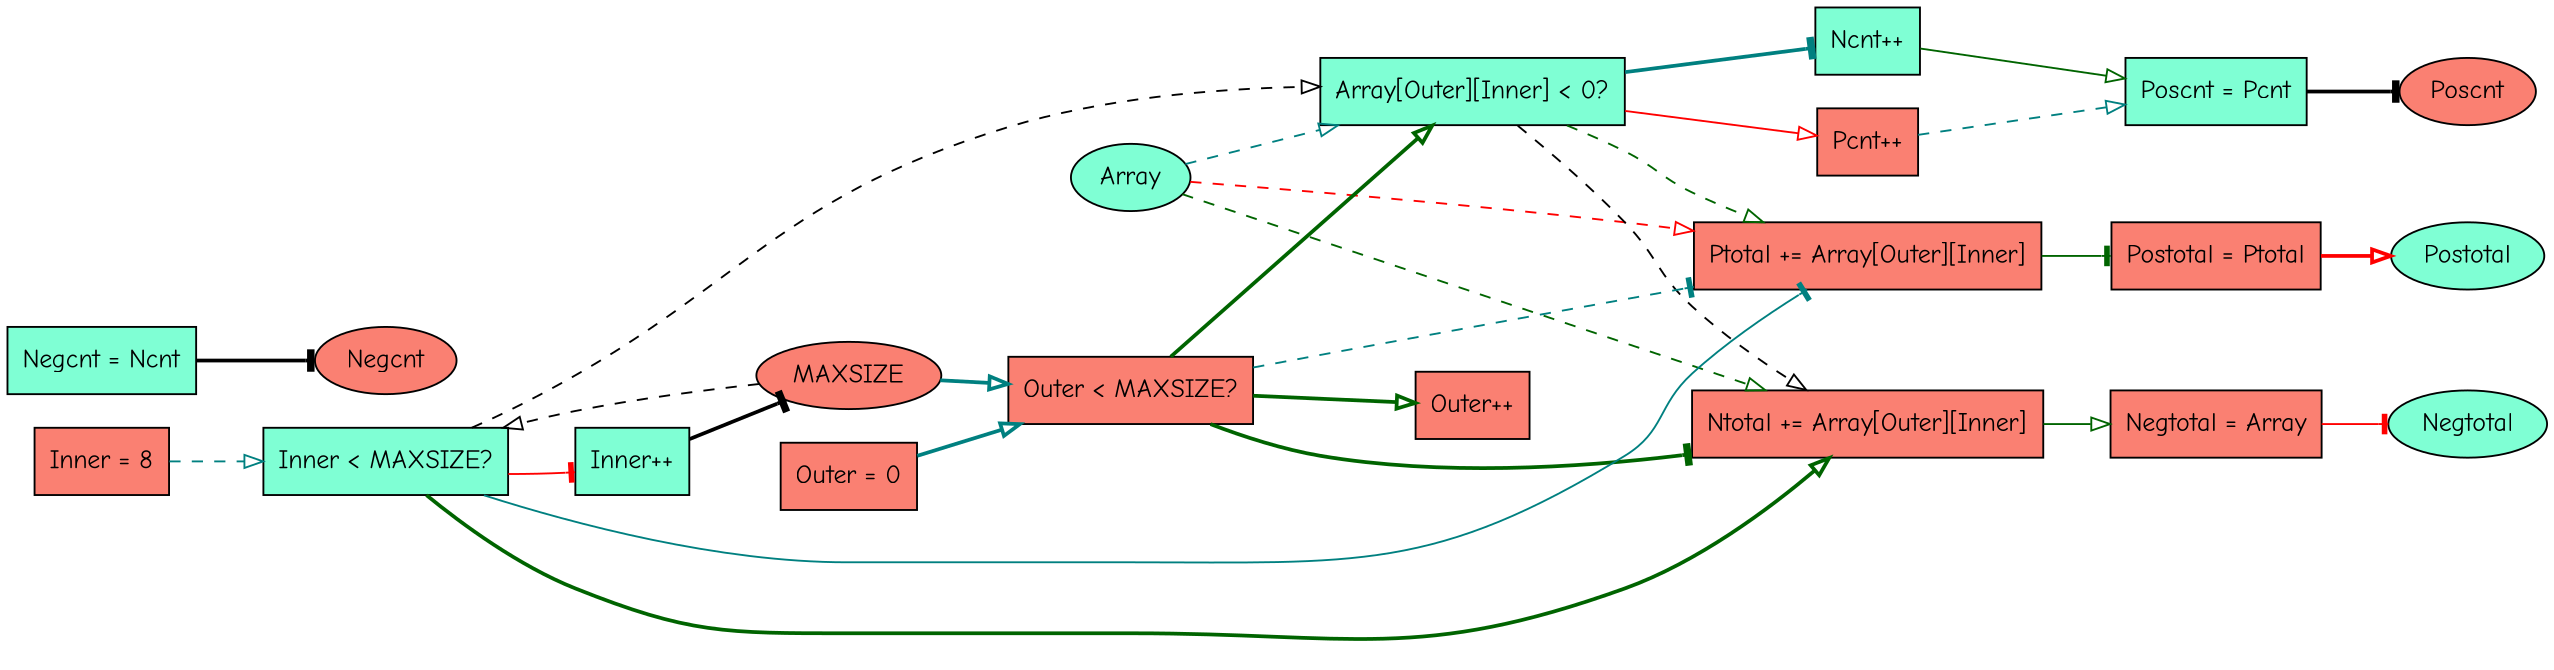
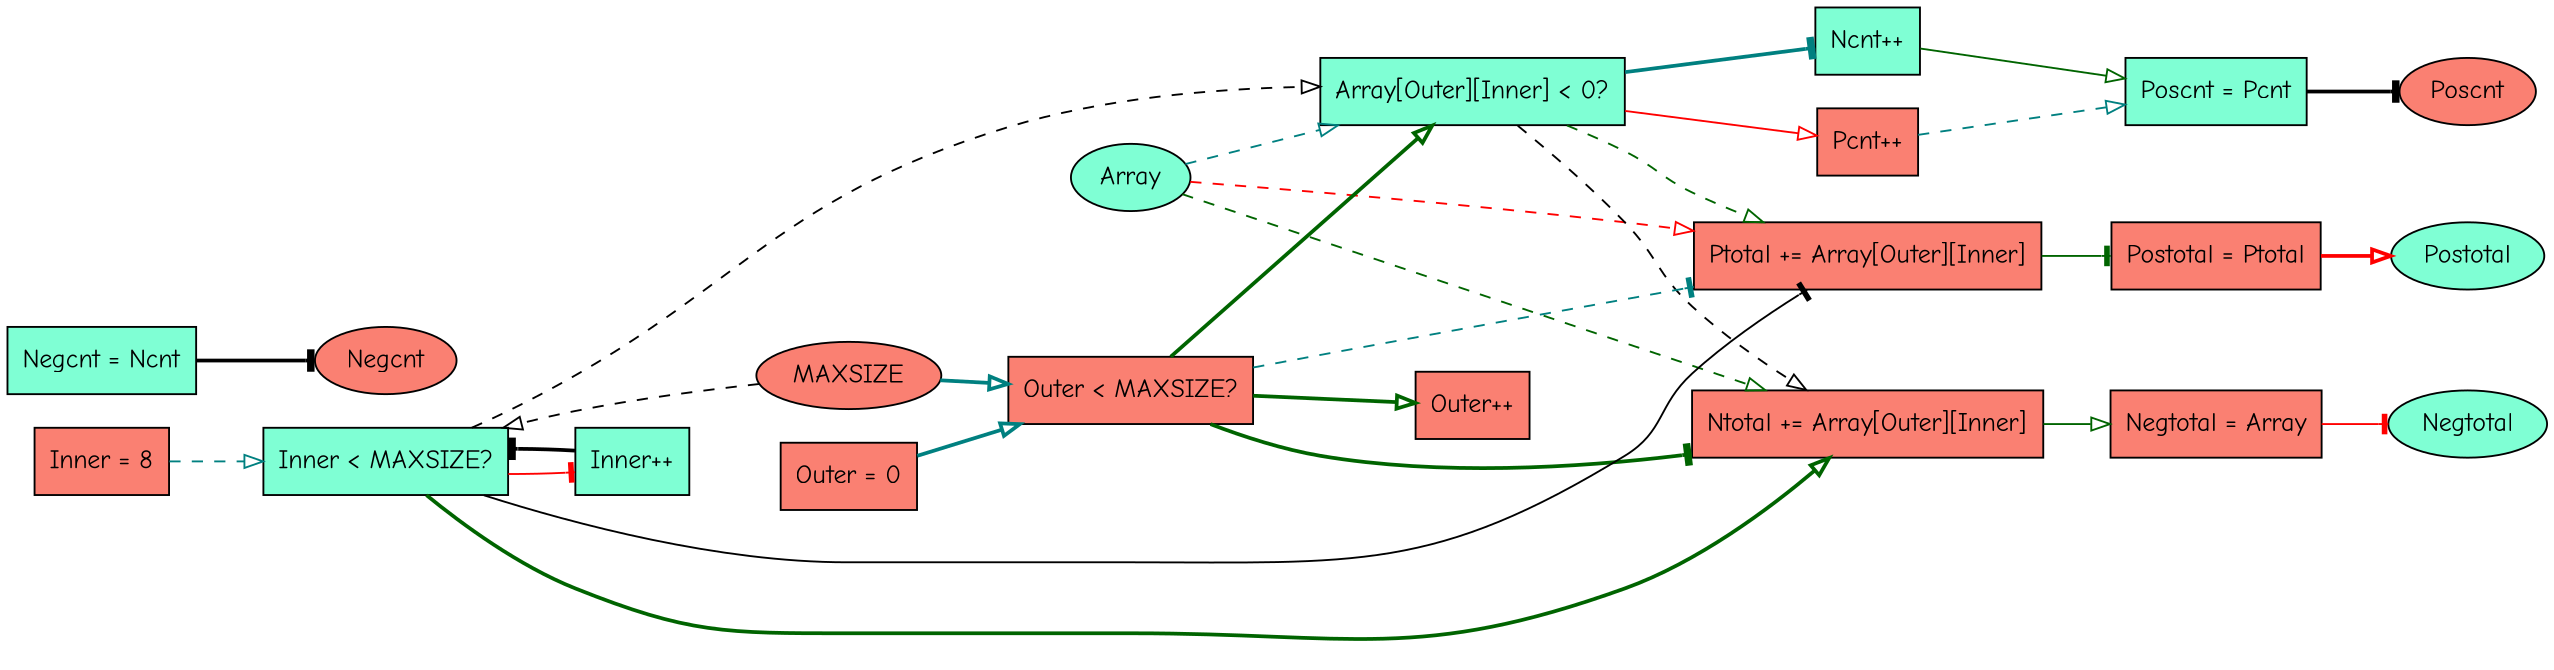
(733, 421) -> (547, 449)
(1181, 562) -> (1181, 562)
